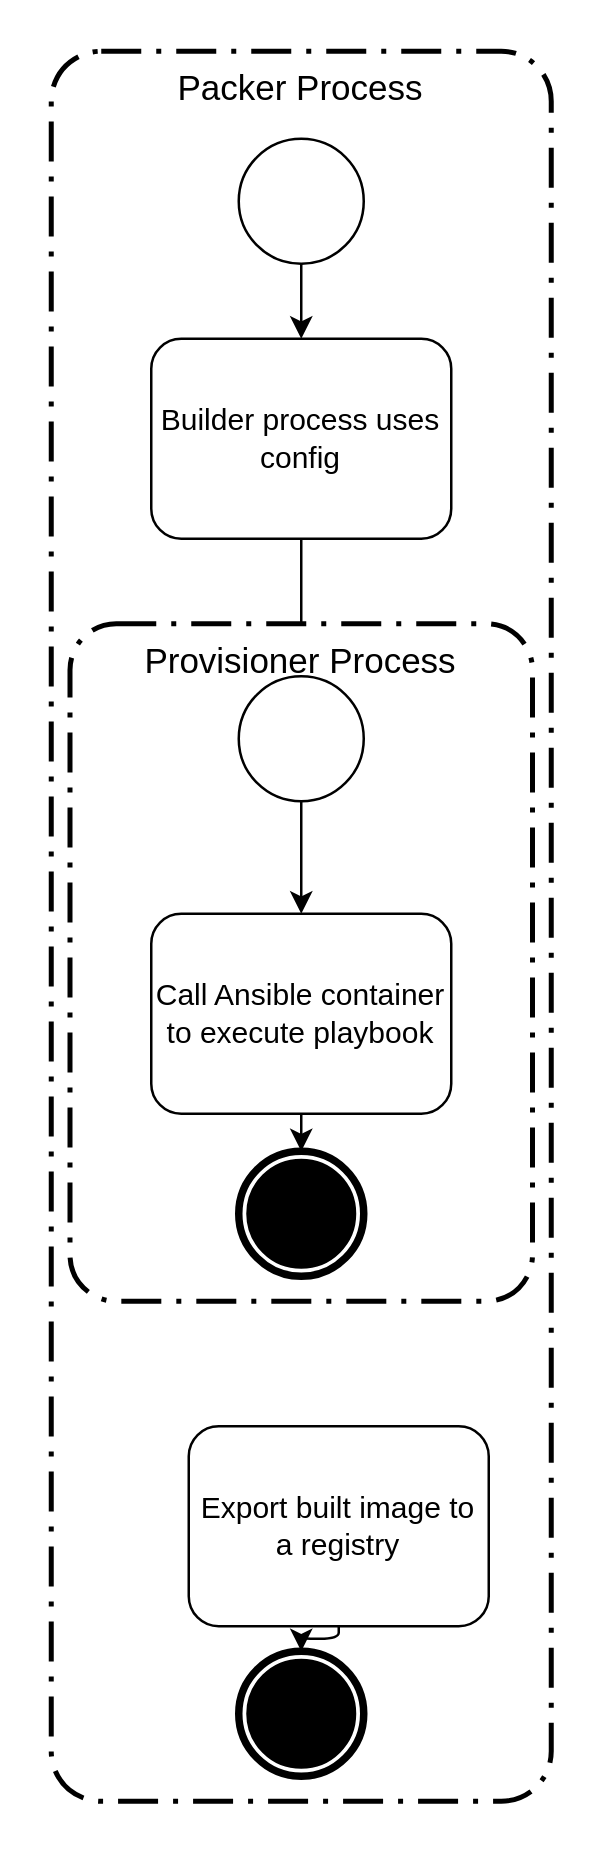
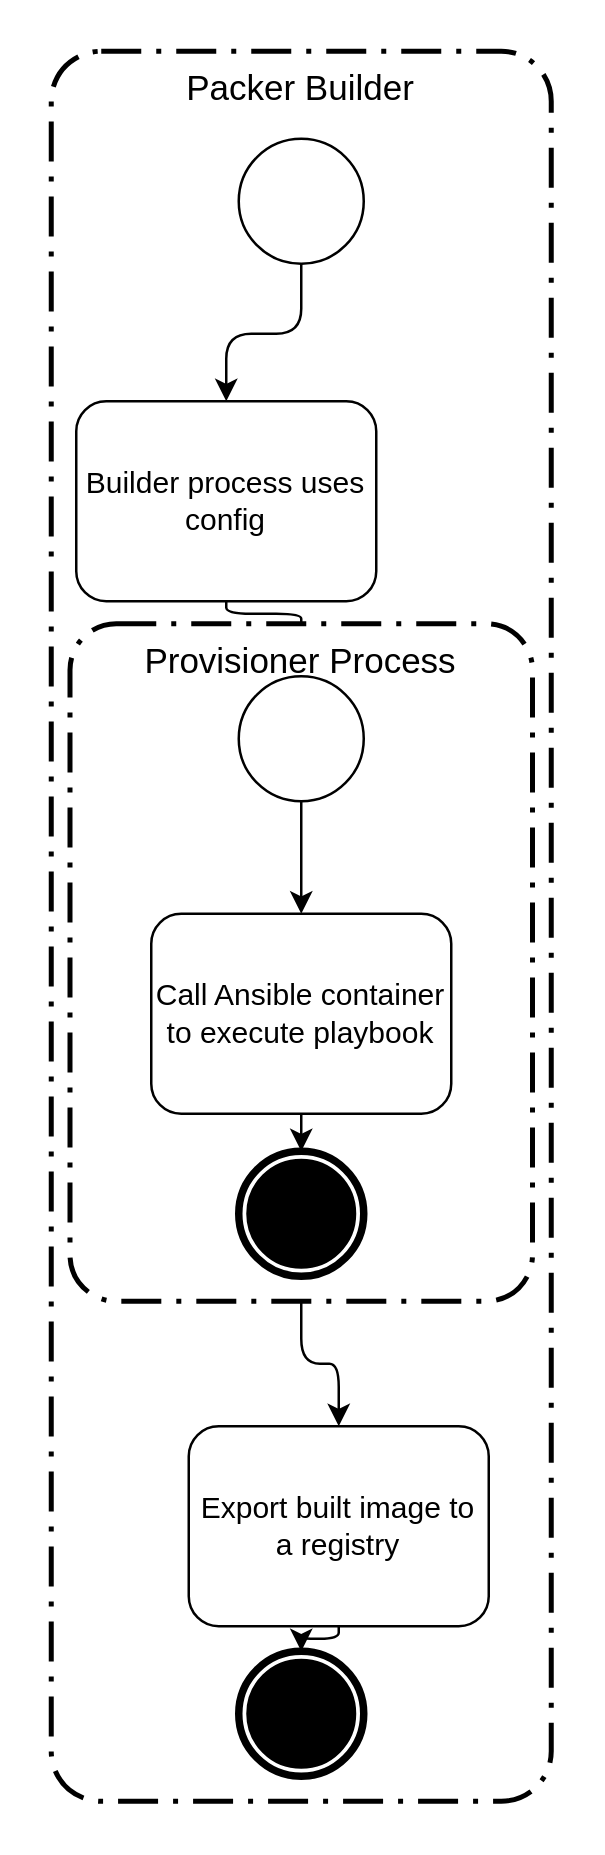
(300, 88) -> (300, 88)
(301, 439) -> (226, 501)
none -> (312, 1362)
